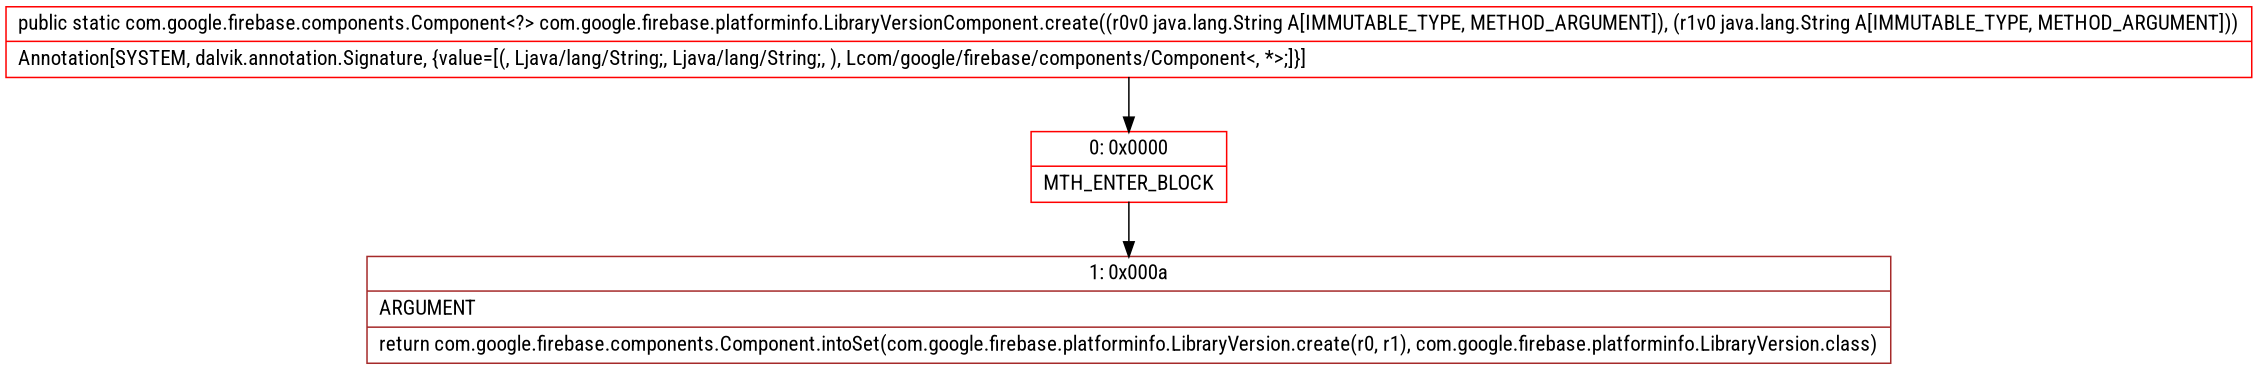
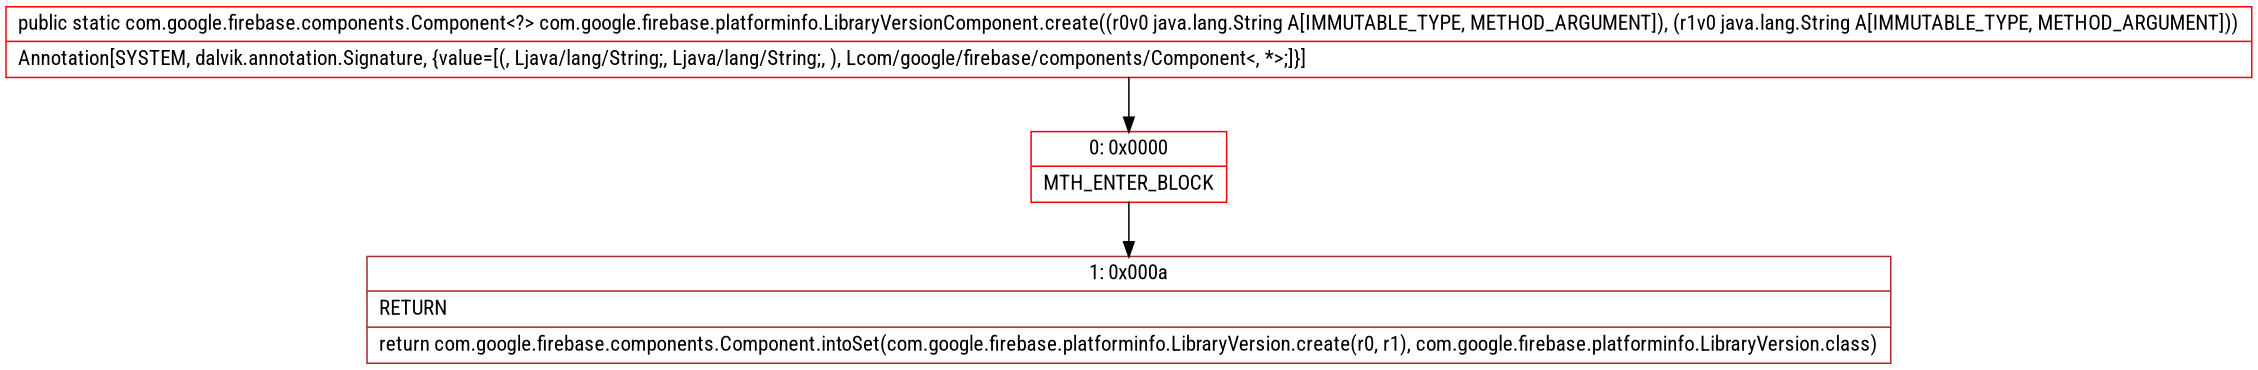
(428, 308) -> (414, 308)
